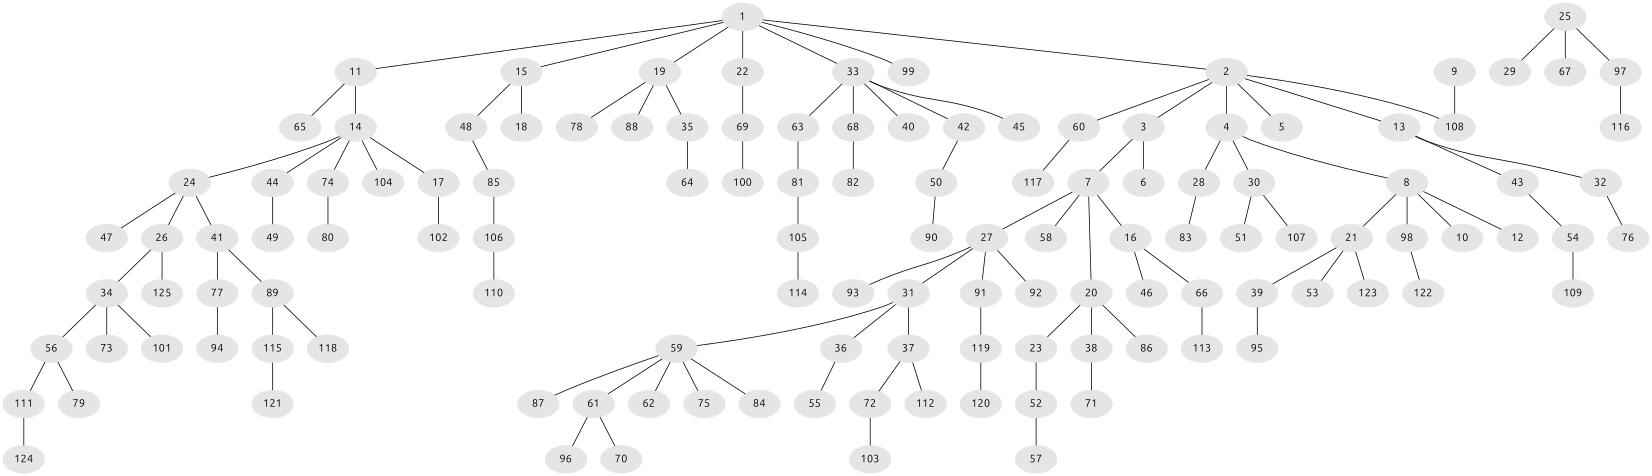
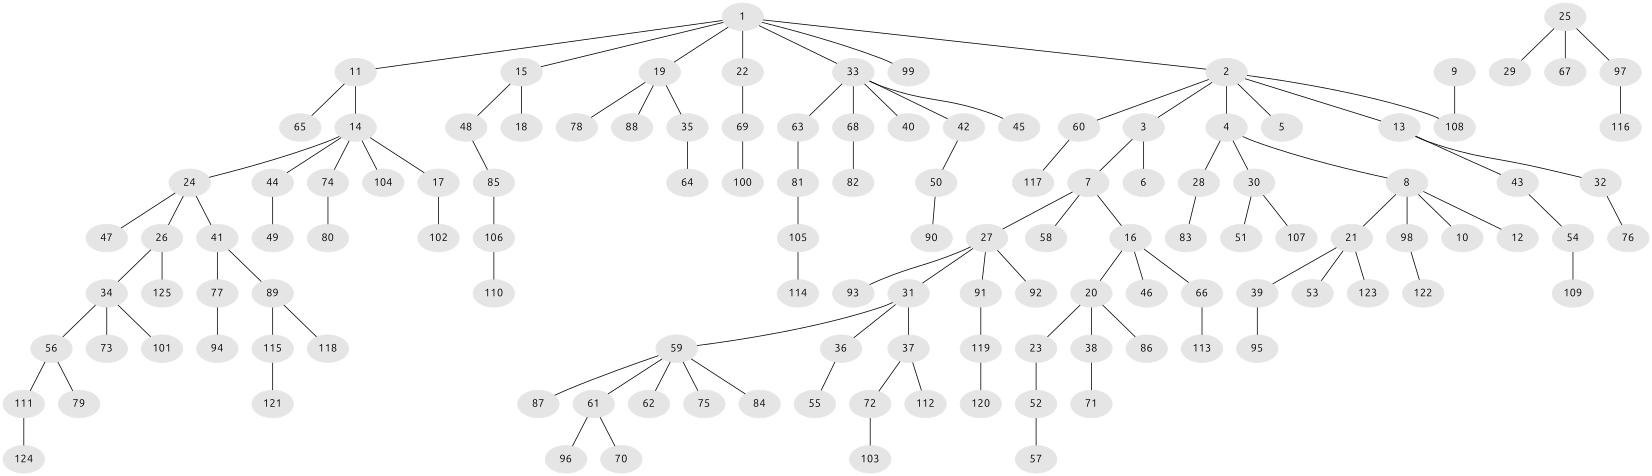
(1090, 238) -> (1111, 266)
